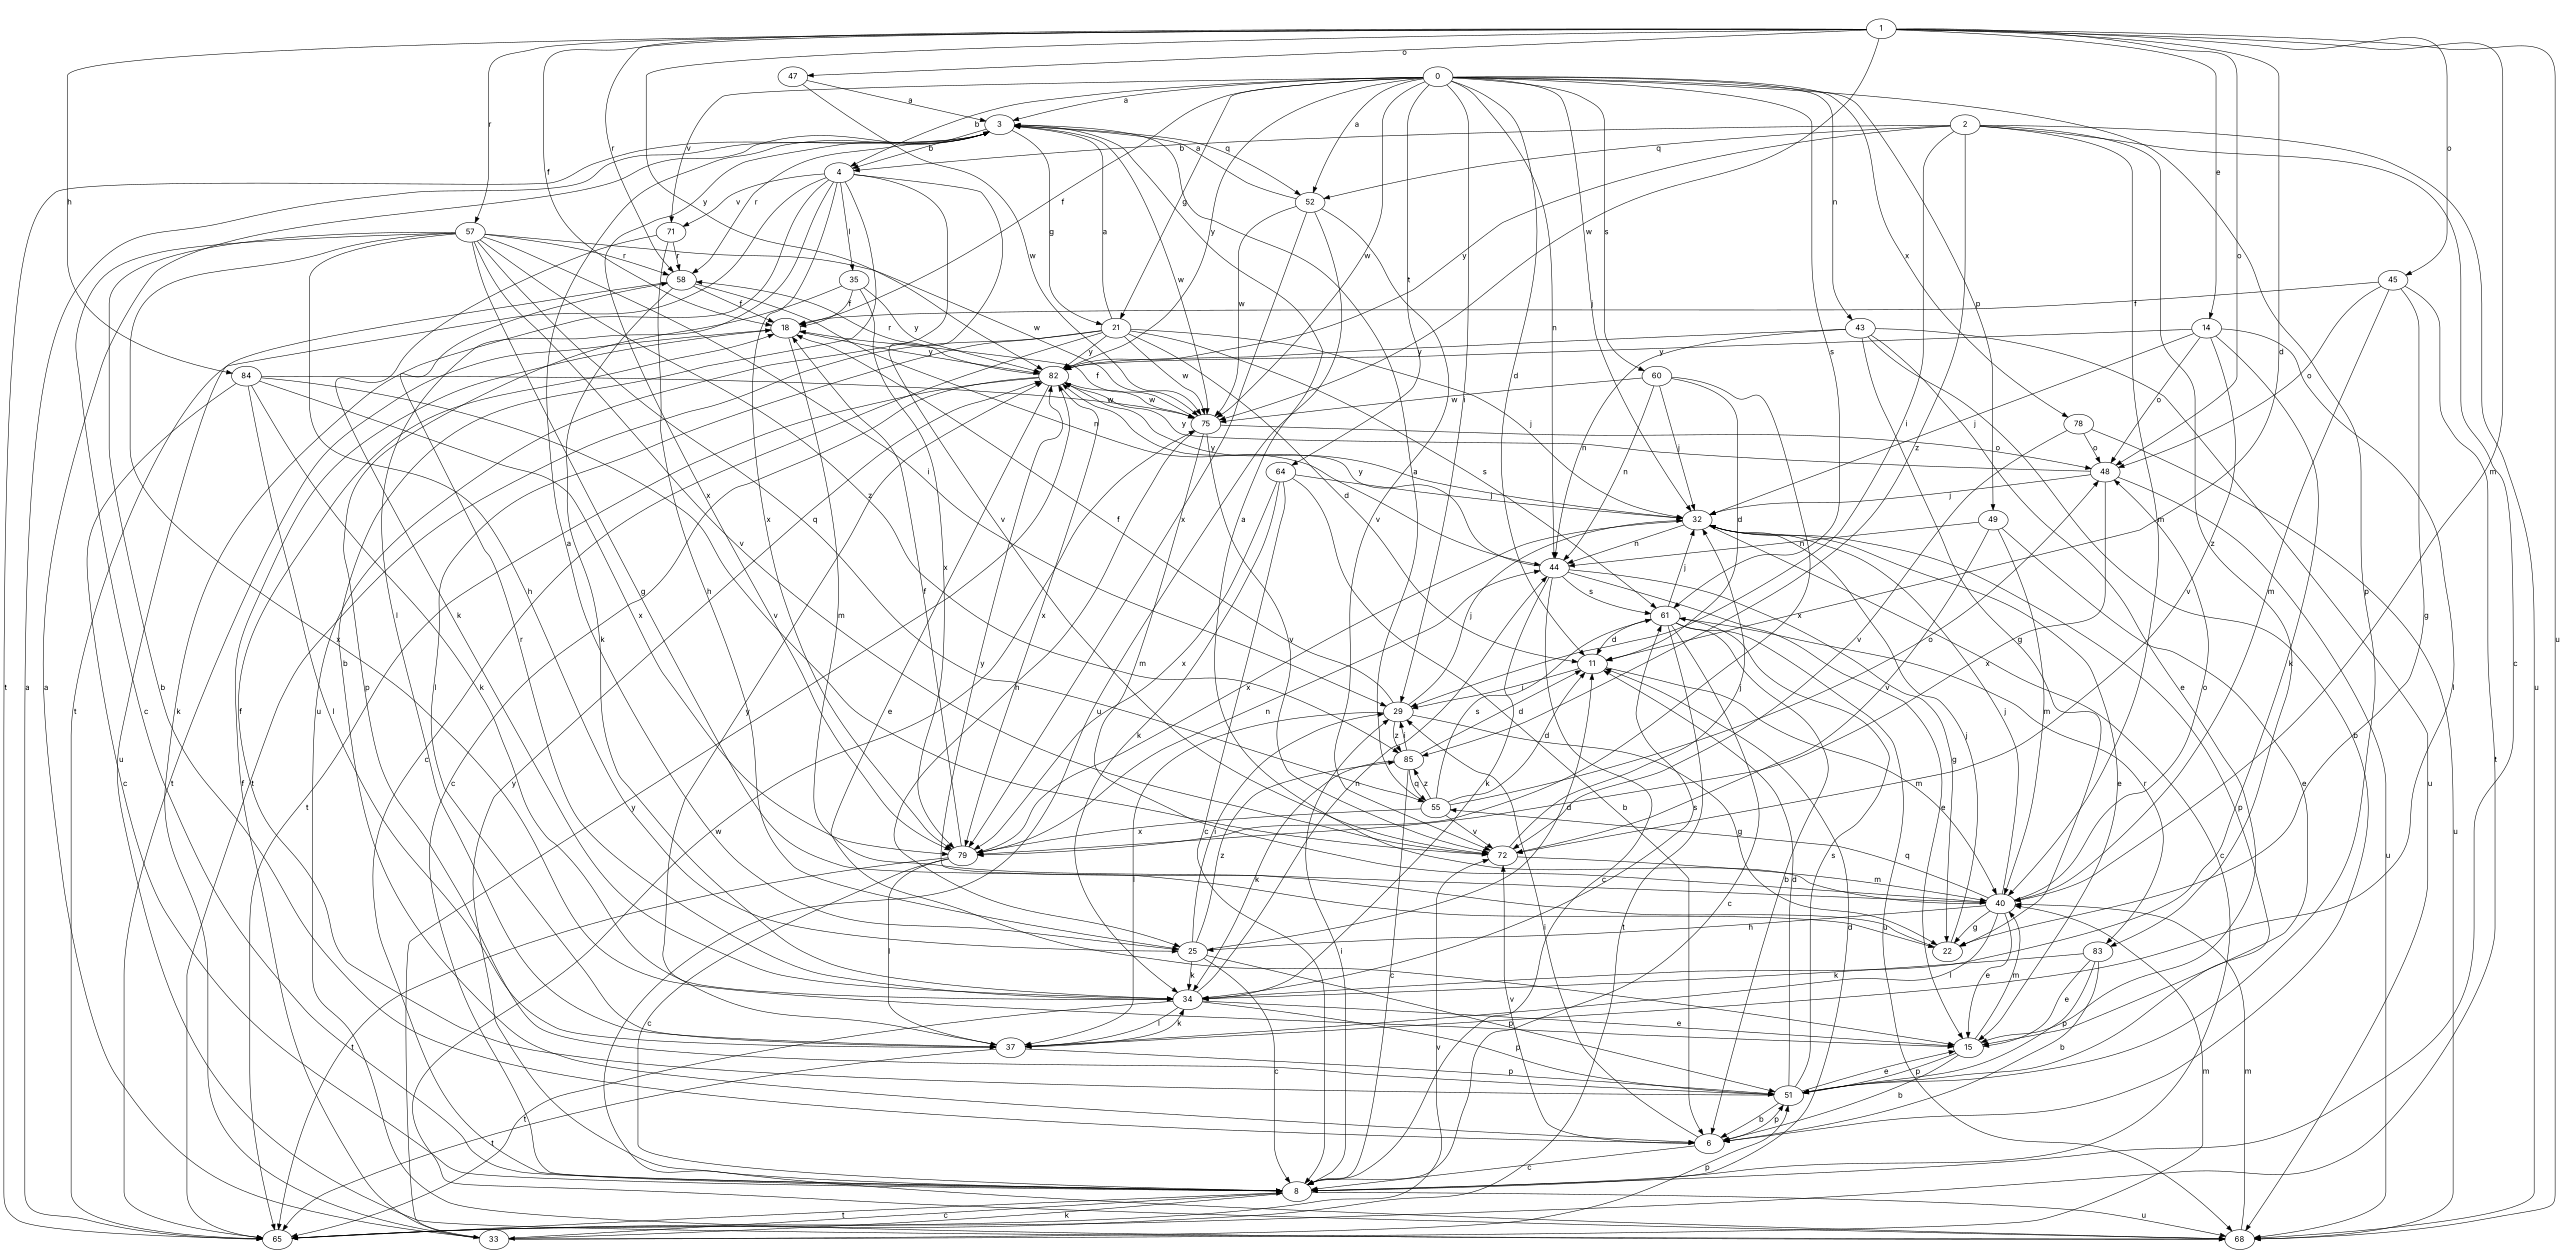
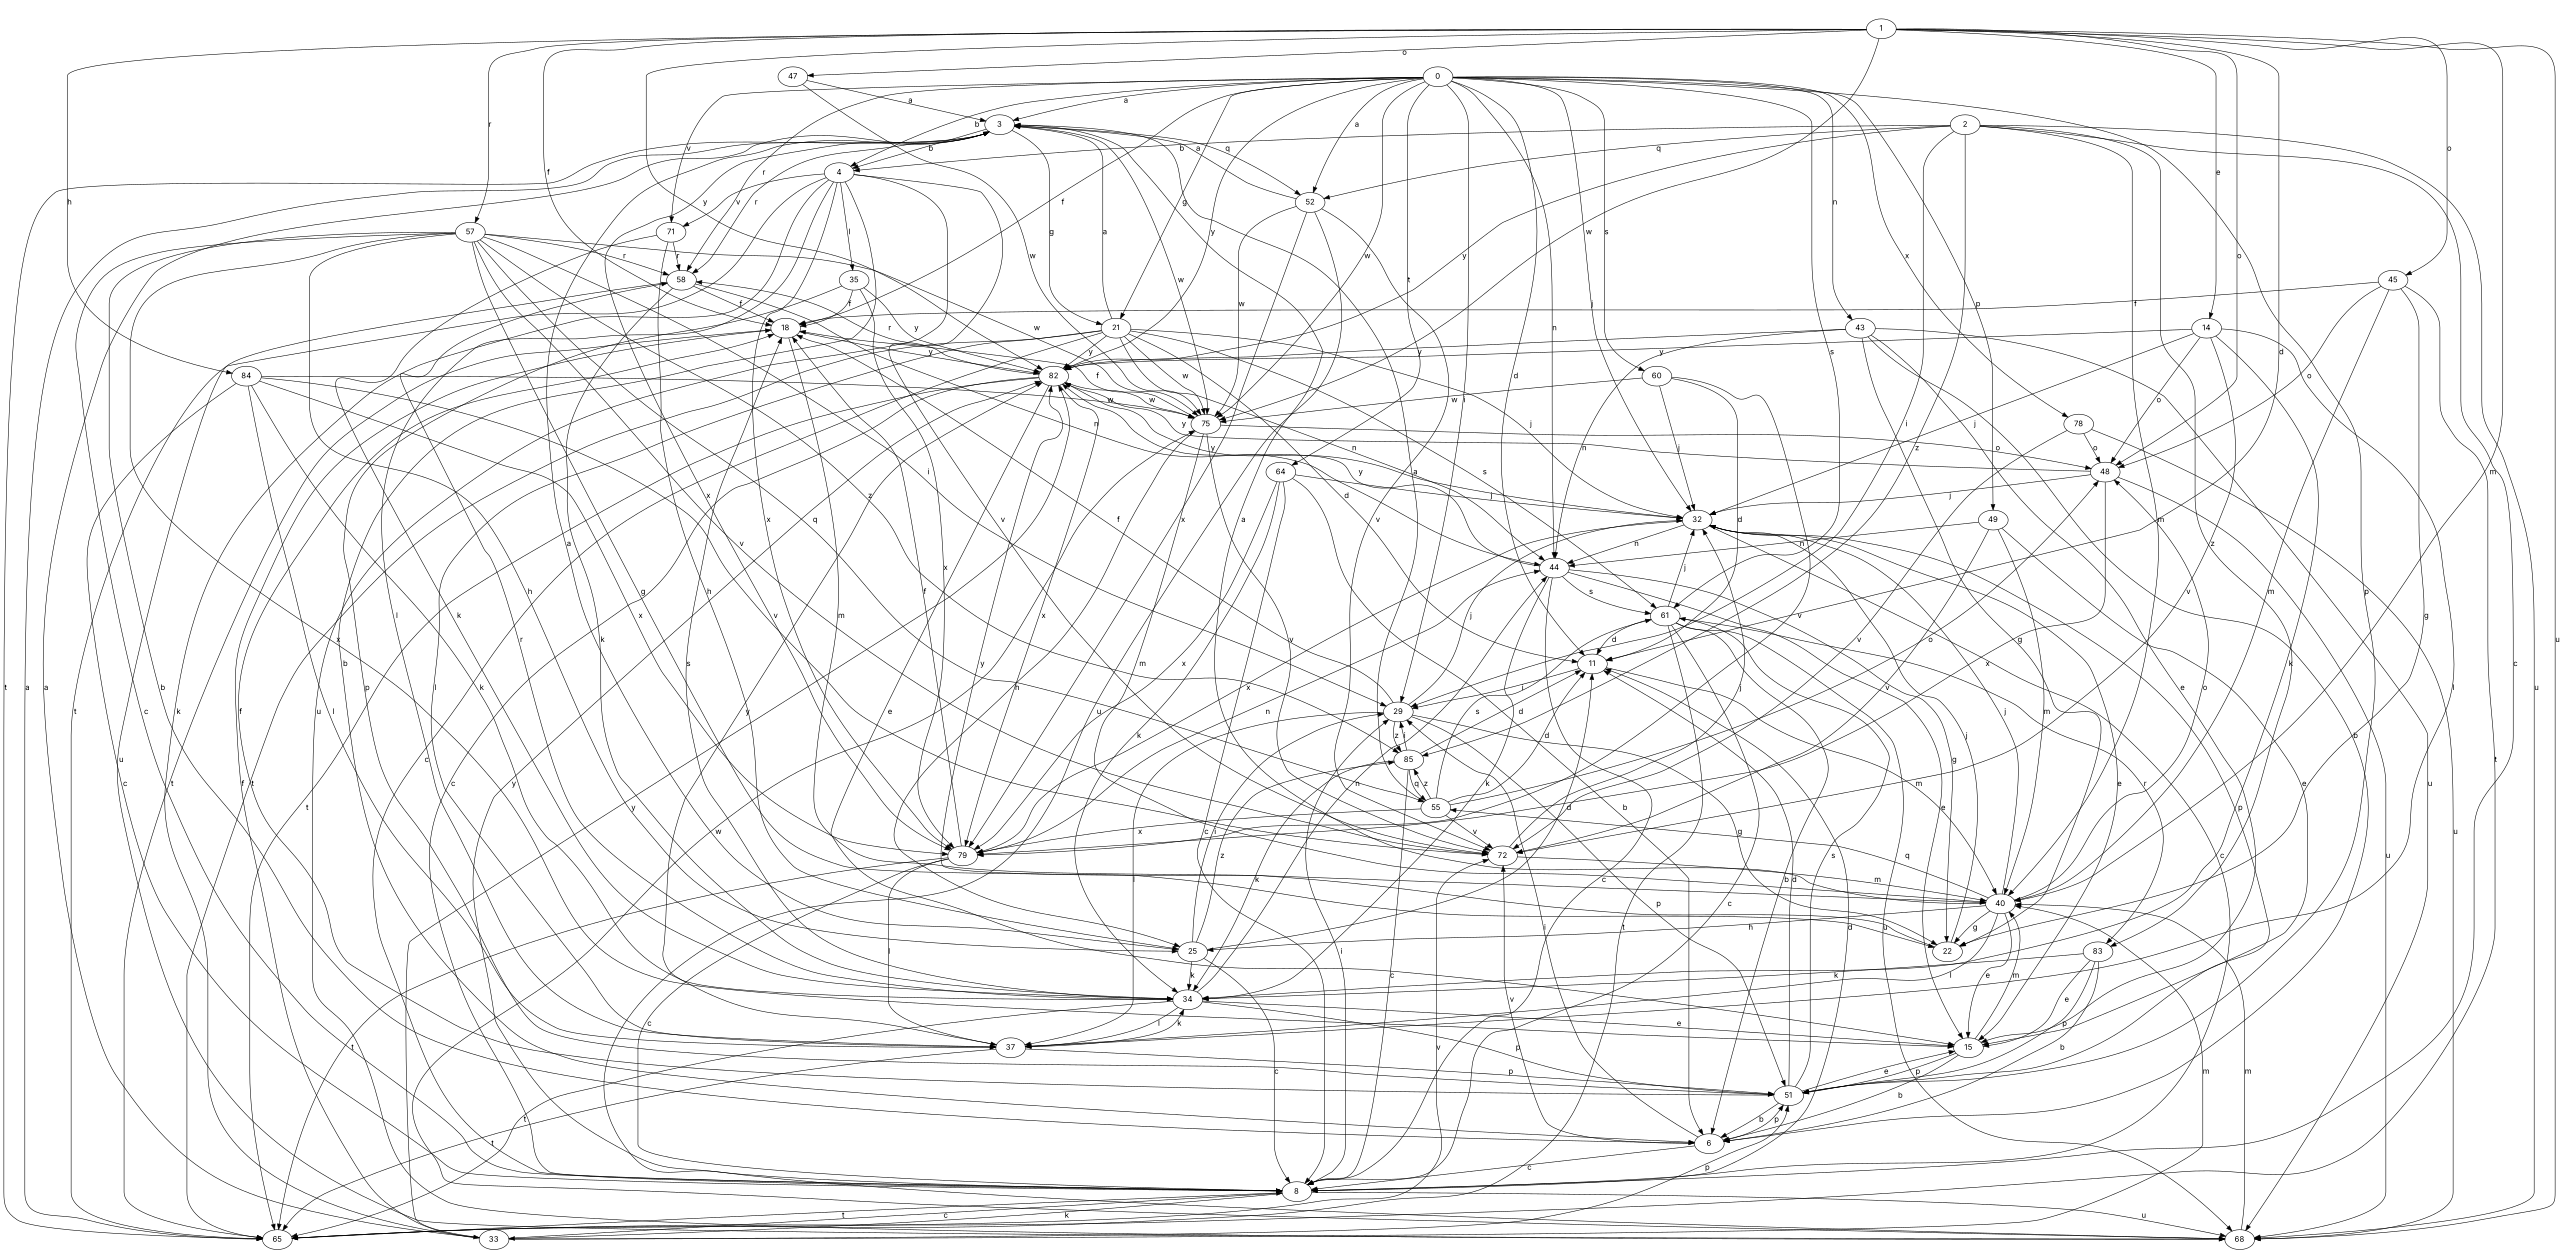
(1130, 31) -> (939, 90)
(1618, 475) -> (1340, 447)
(1800, 616) -> (1800, 616)
(1525, 920) -> (731, 824)
(1502, 1025) -> (1620, 881)
